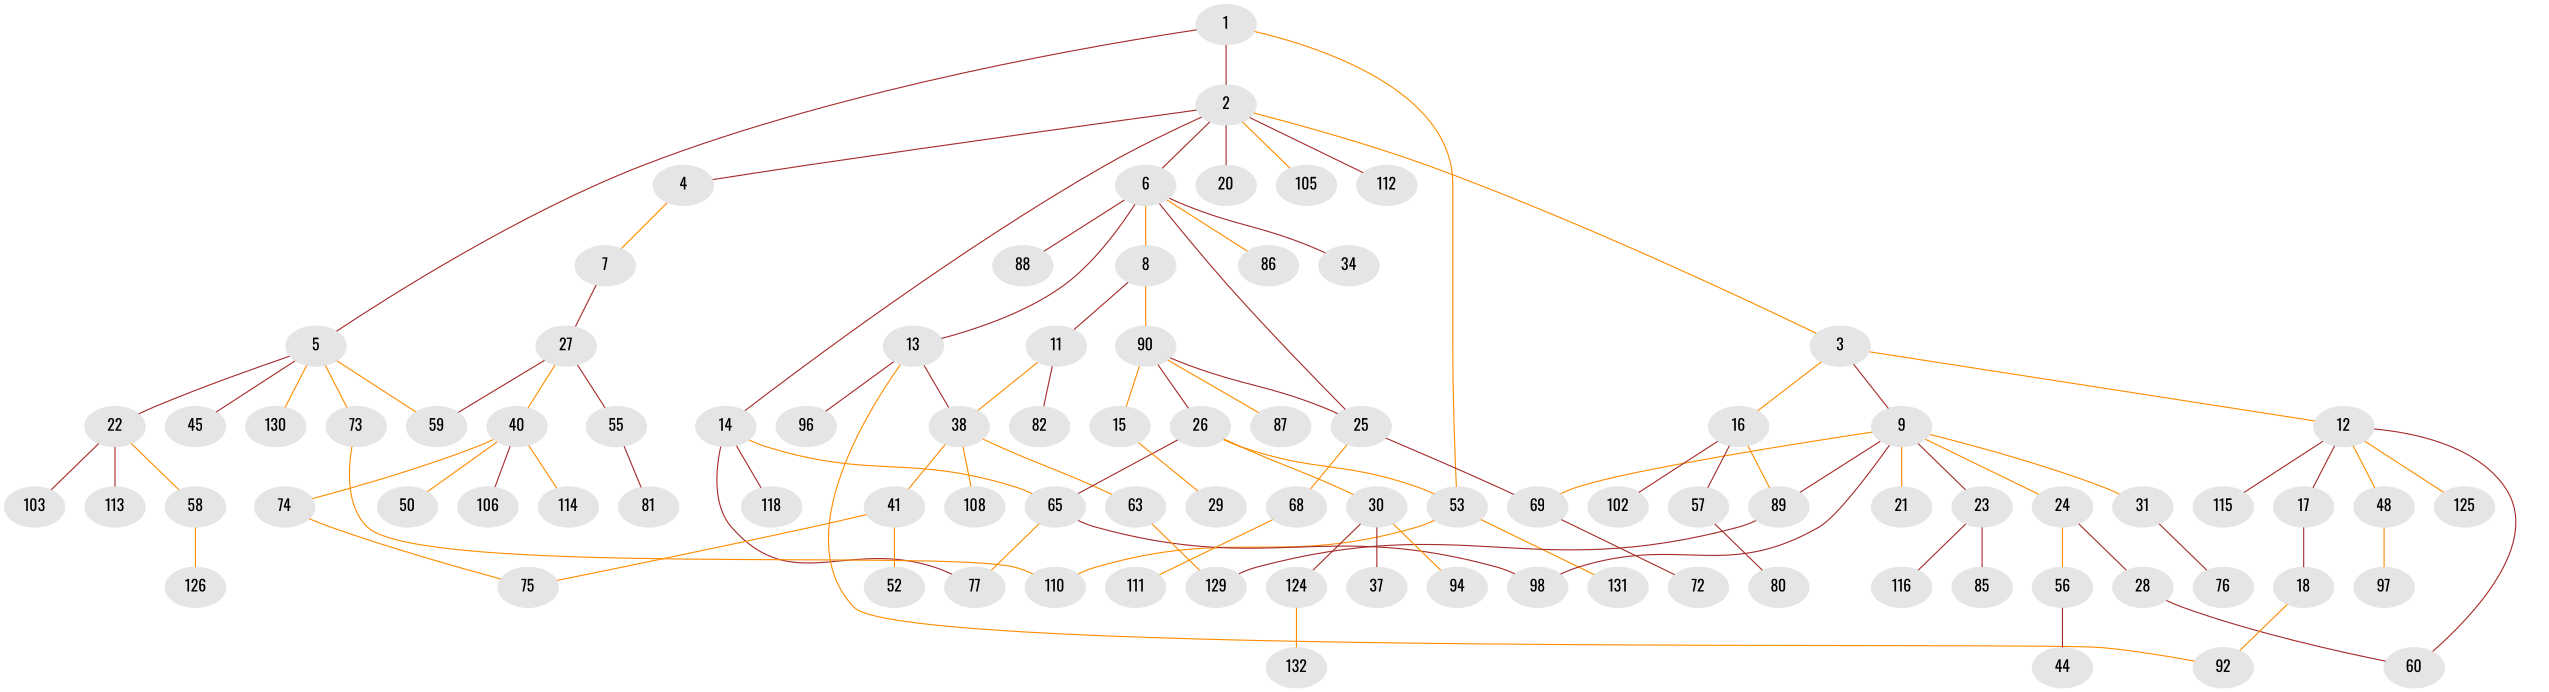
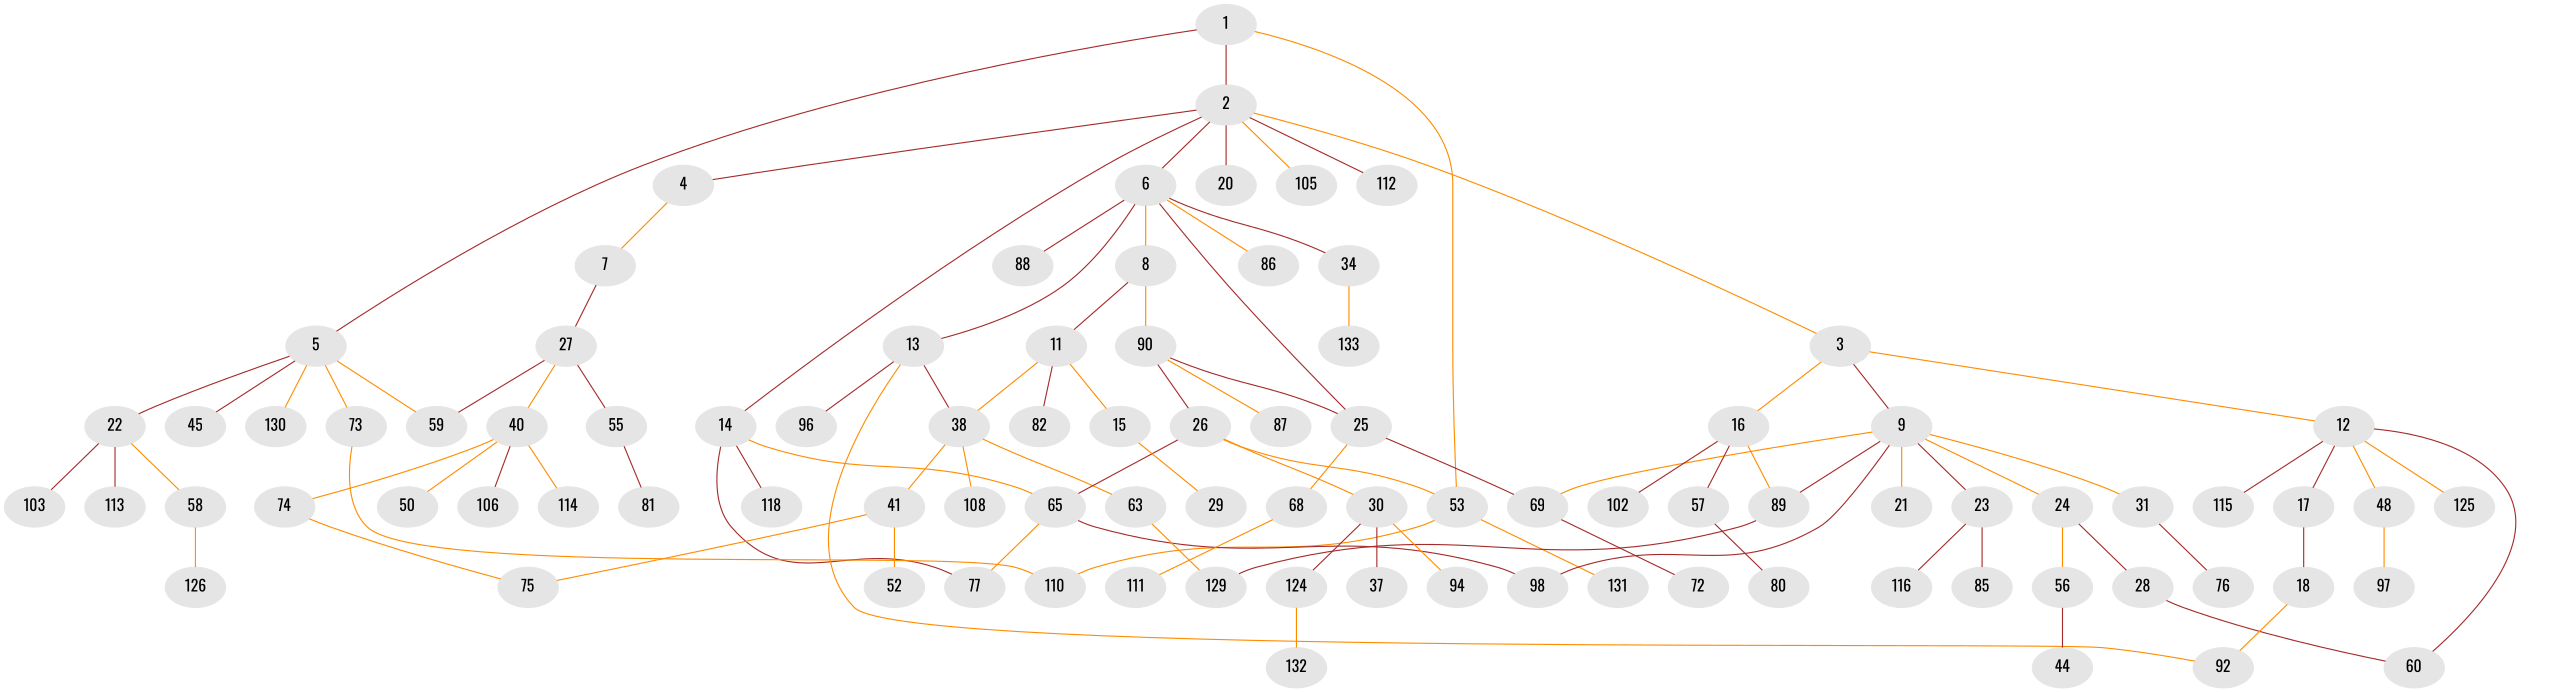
none -> (1349, 346)
(1133, 386) -> (1088, 386)
